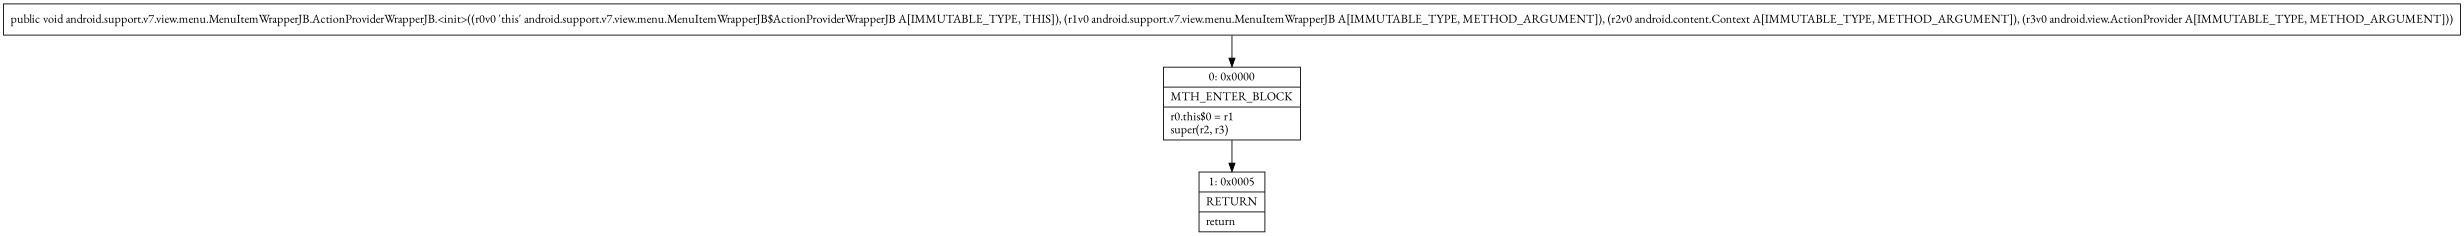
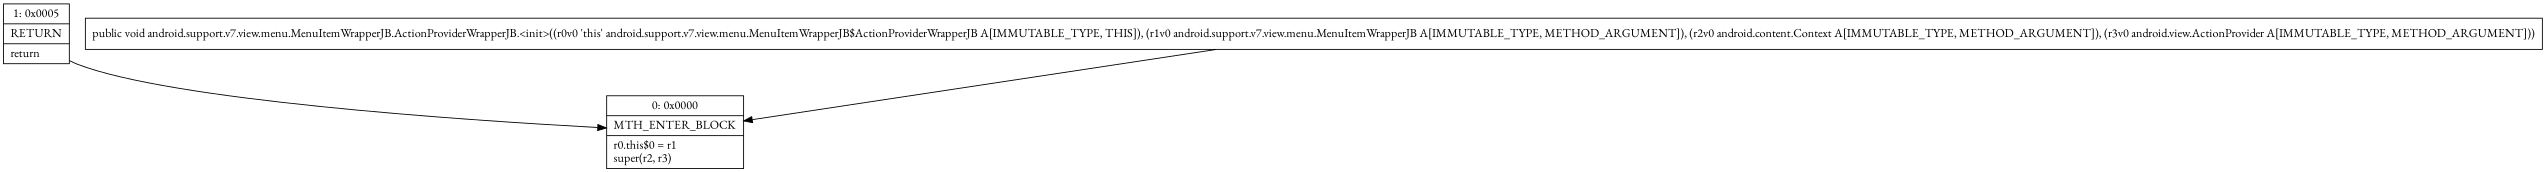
(1232, 152) -> (331, 108)
